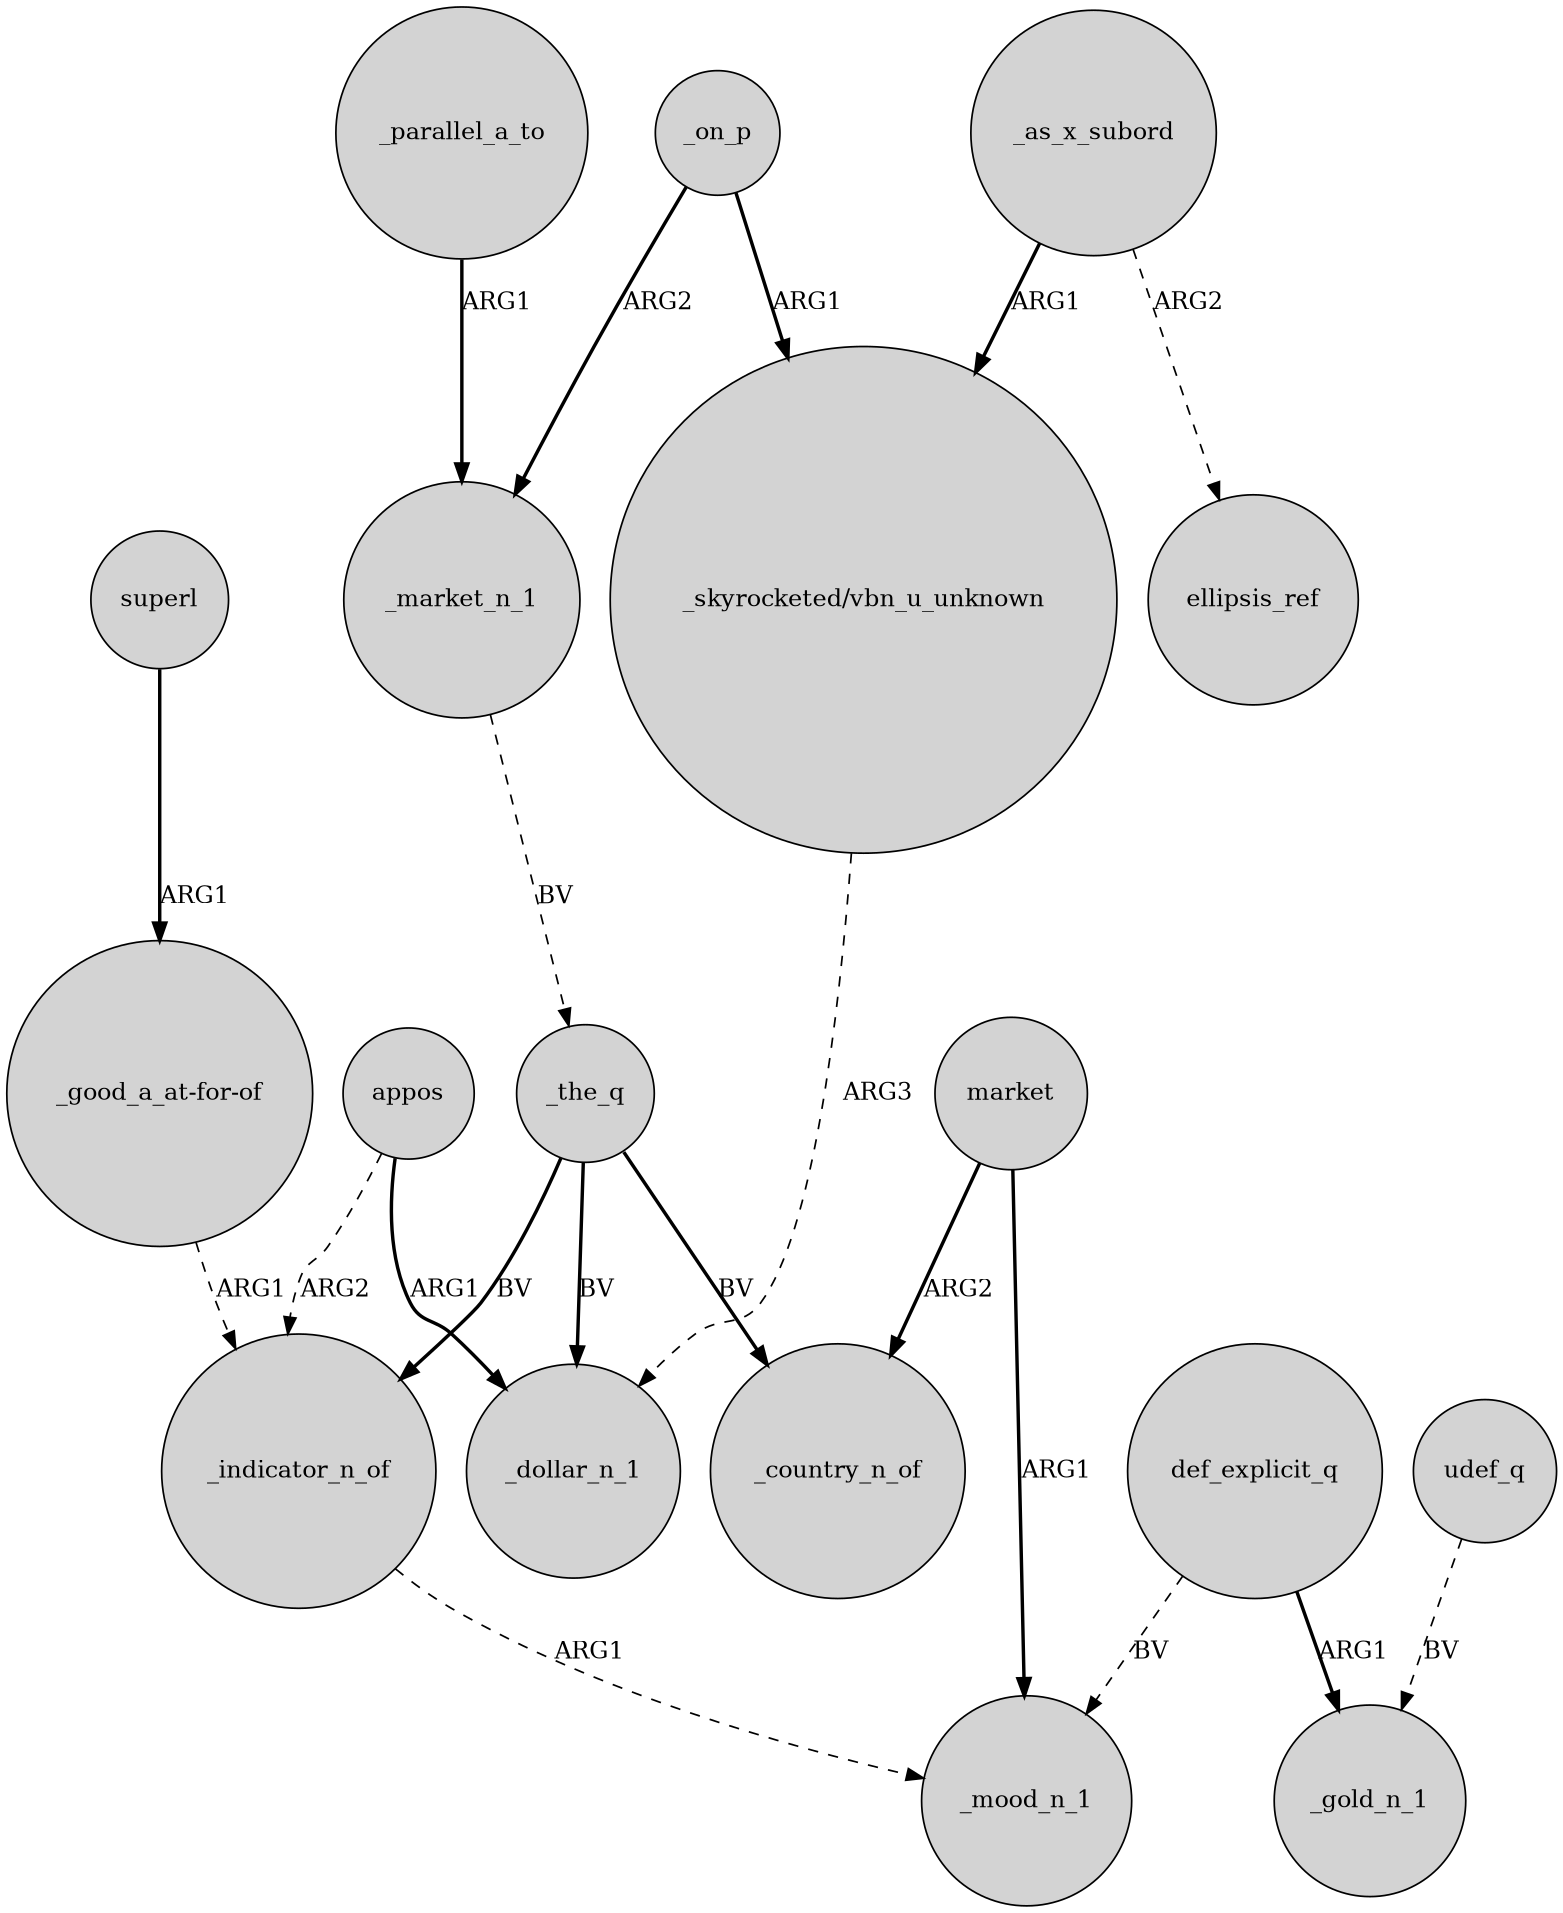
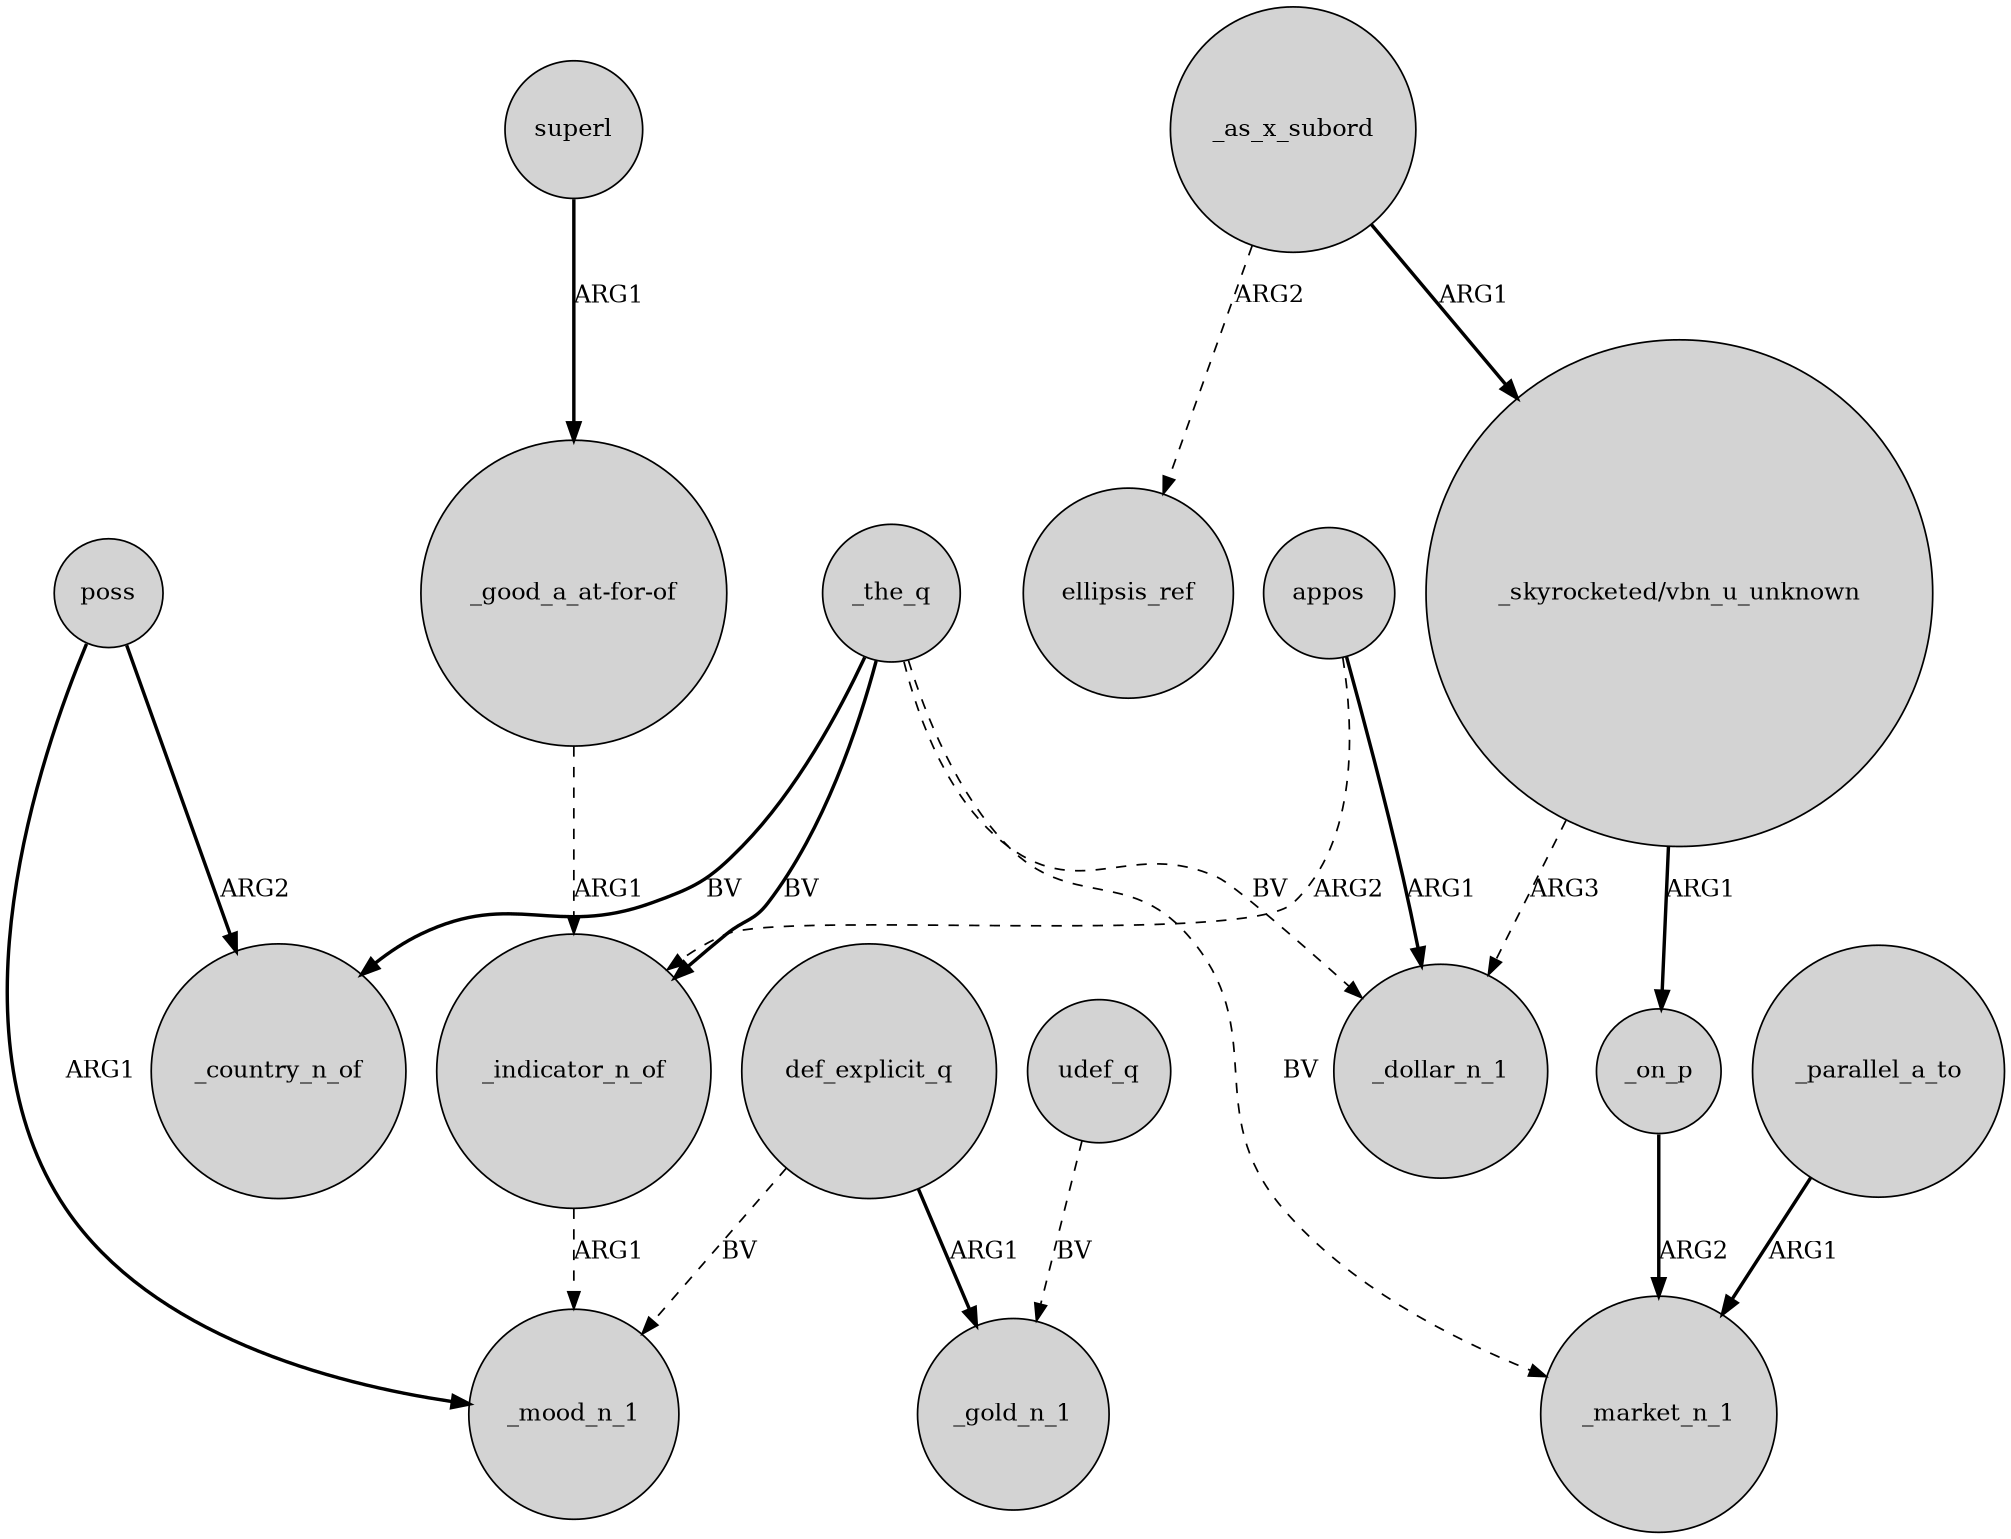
(759, 267) -> (1665, 919)
(527, 862) -> (1228, 1013)
(1011, 1093) -> (109, 593)
(580, 1255) -> (1089, 870)
